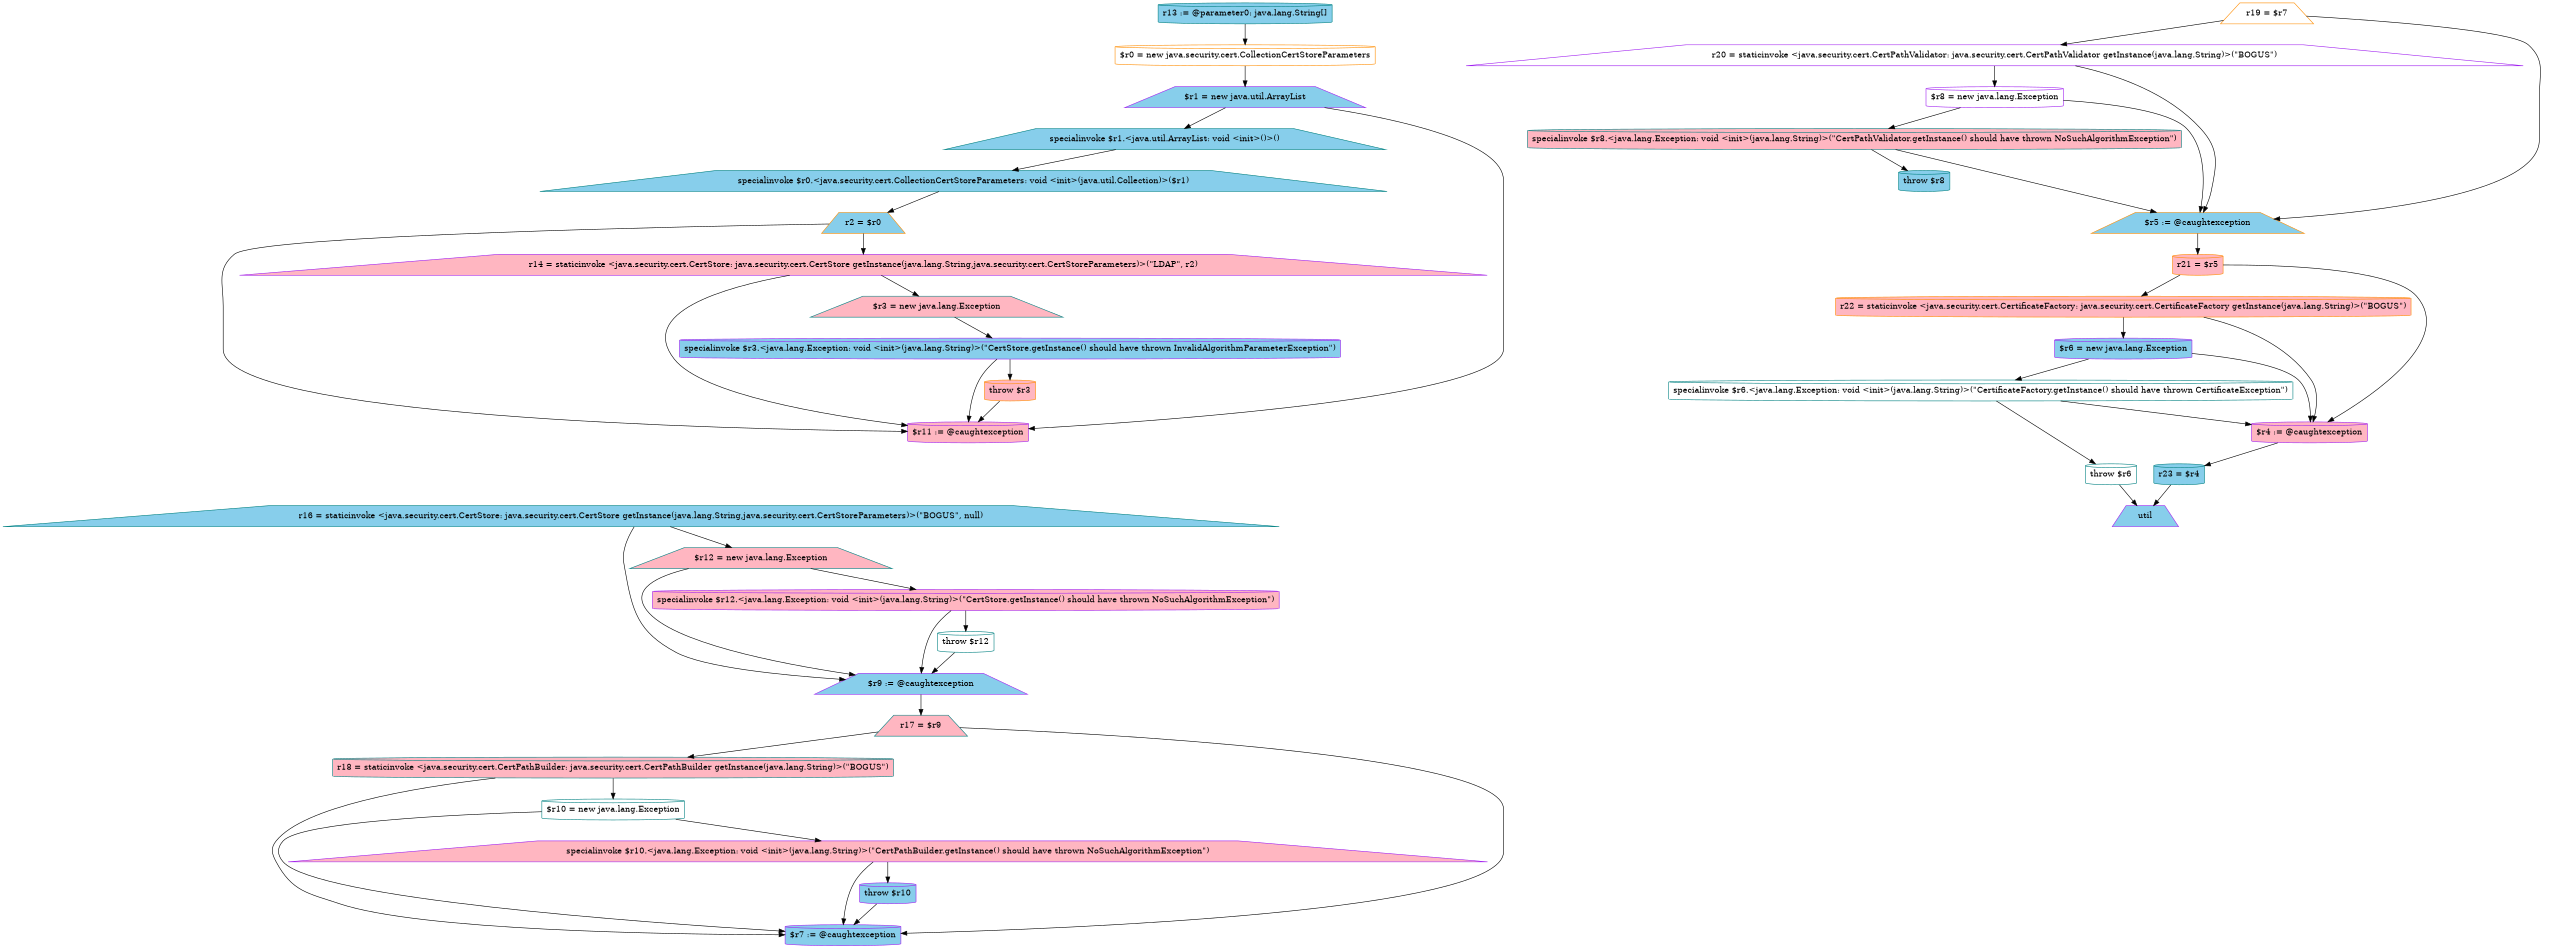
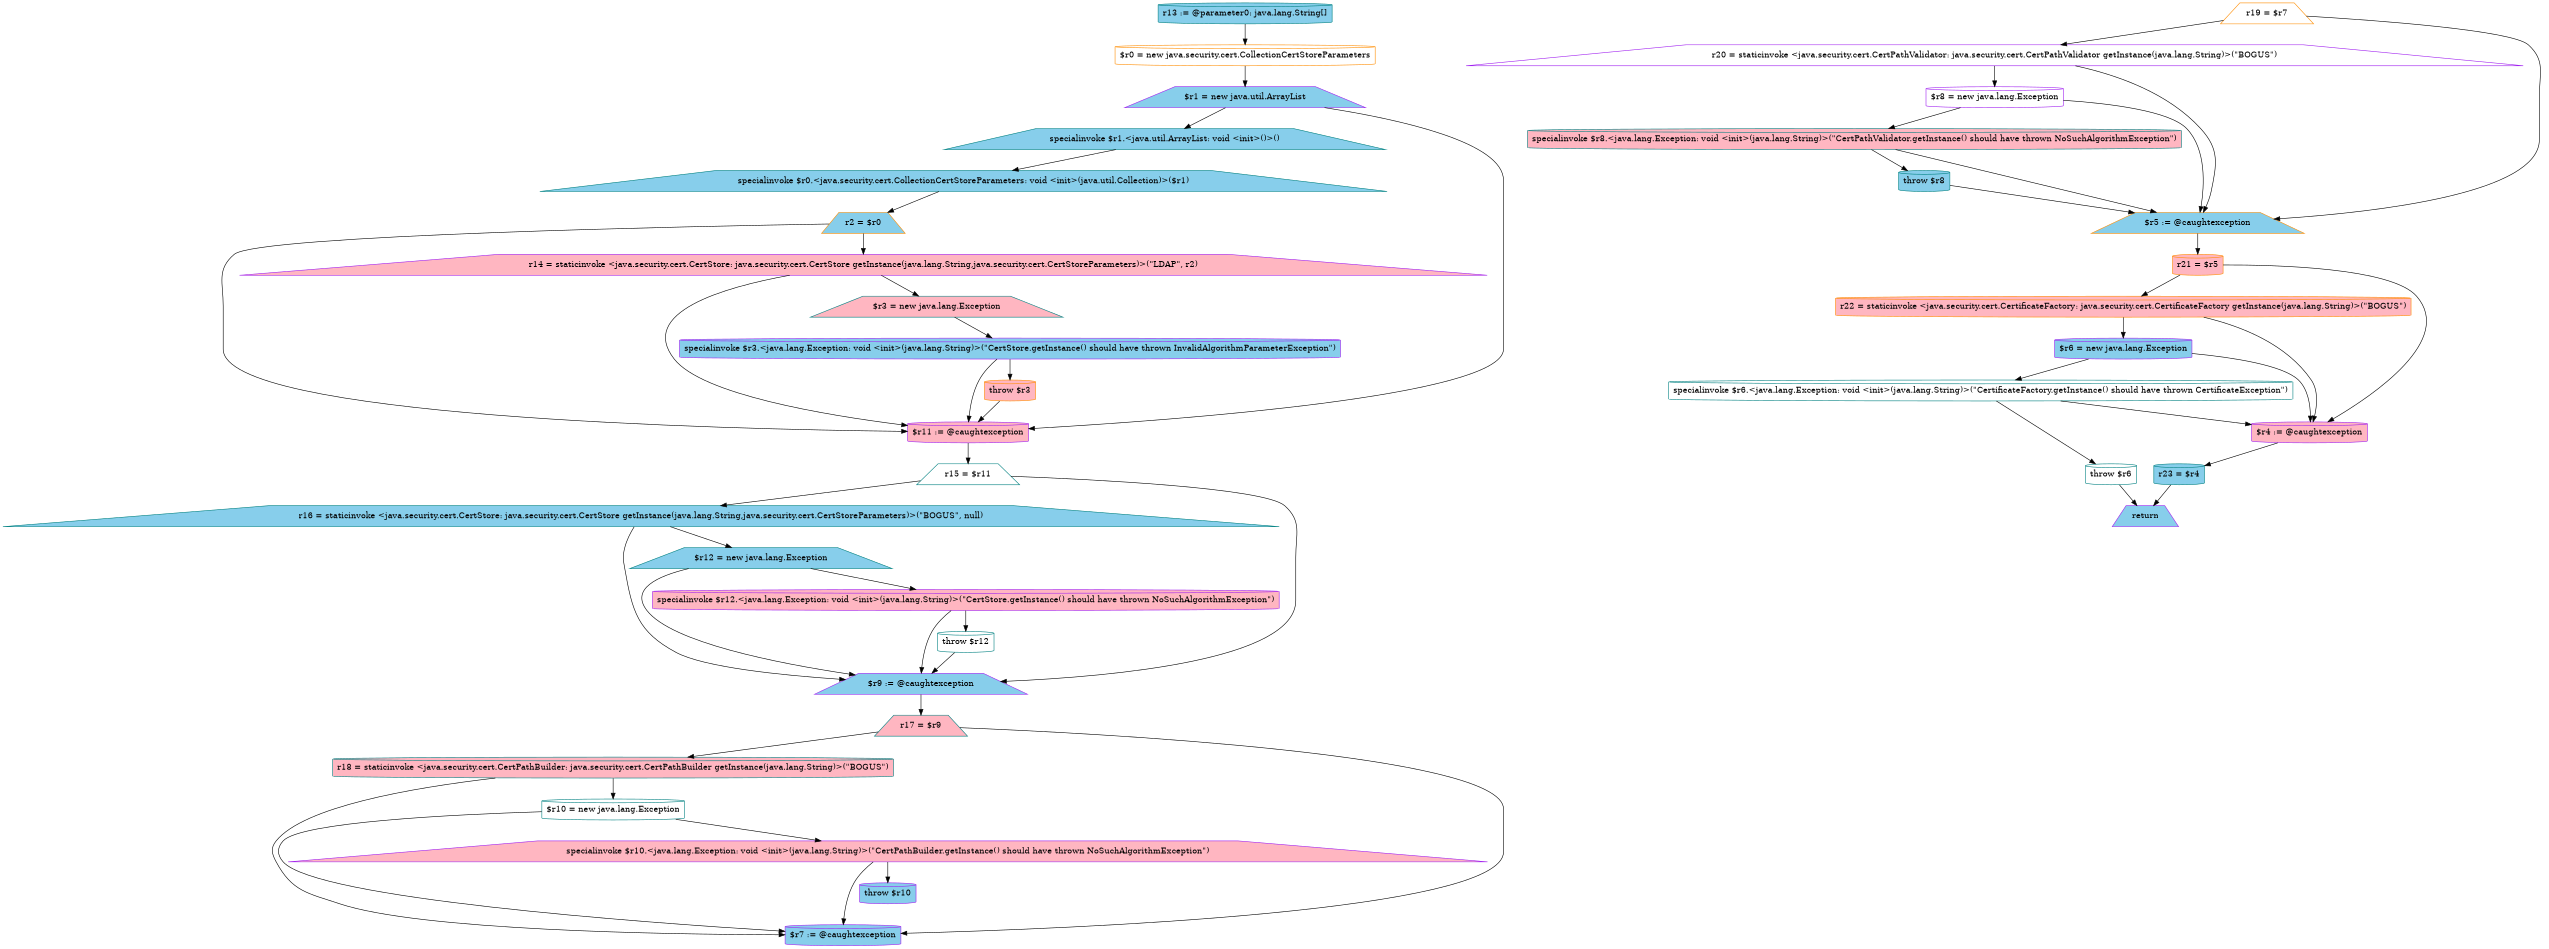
none -> (2039, 199)
none -> (968, 474)
(2145, 516) -> (2145, 516)
(761, 558) -> (761, 558)
(868, 912) -> none
